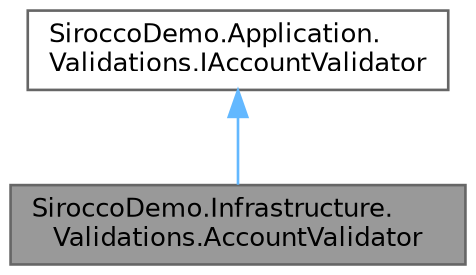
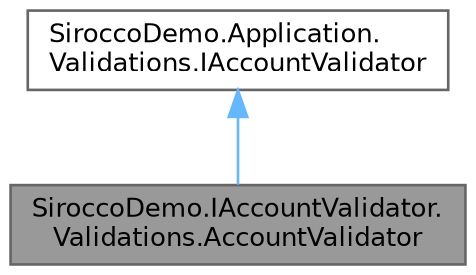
(238, 225) -> (238, 225)
